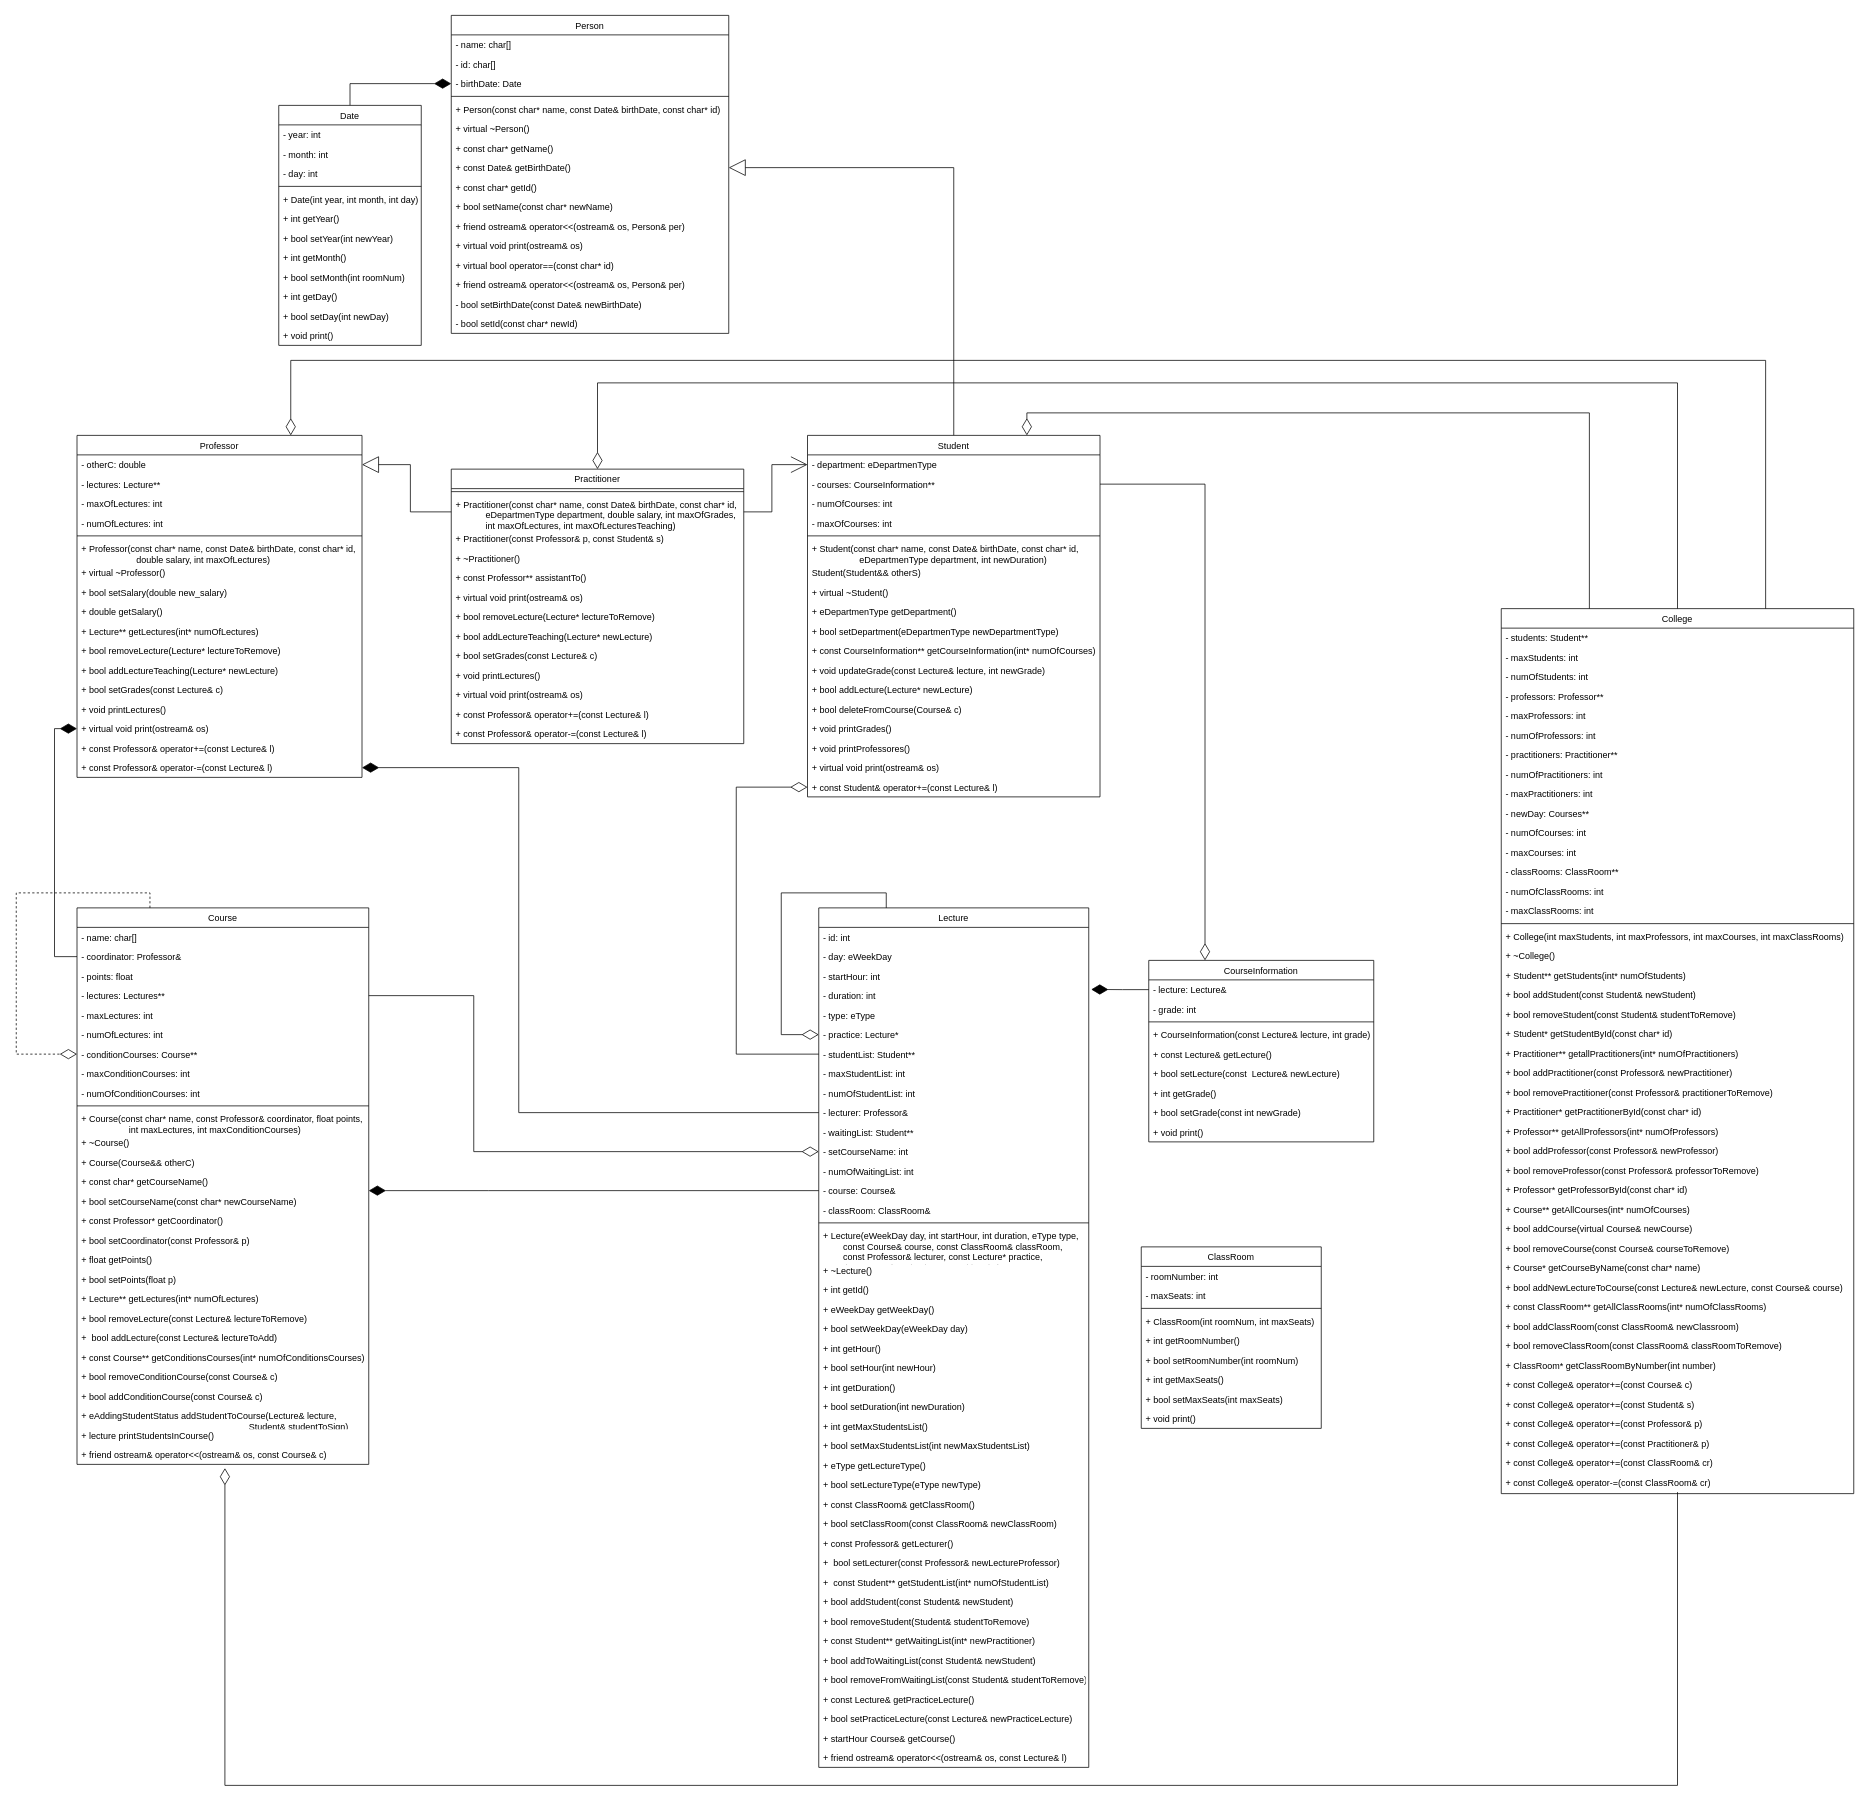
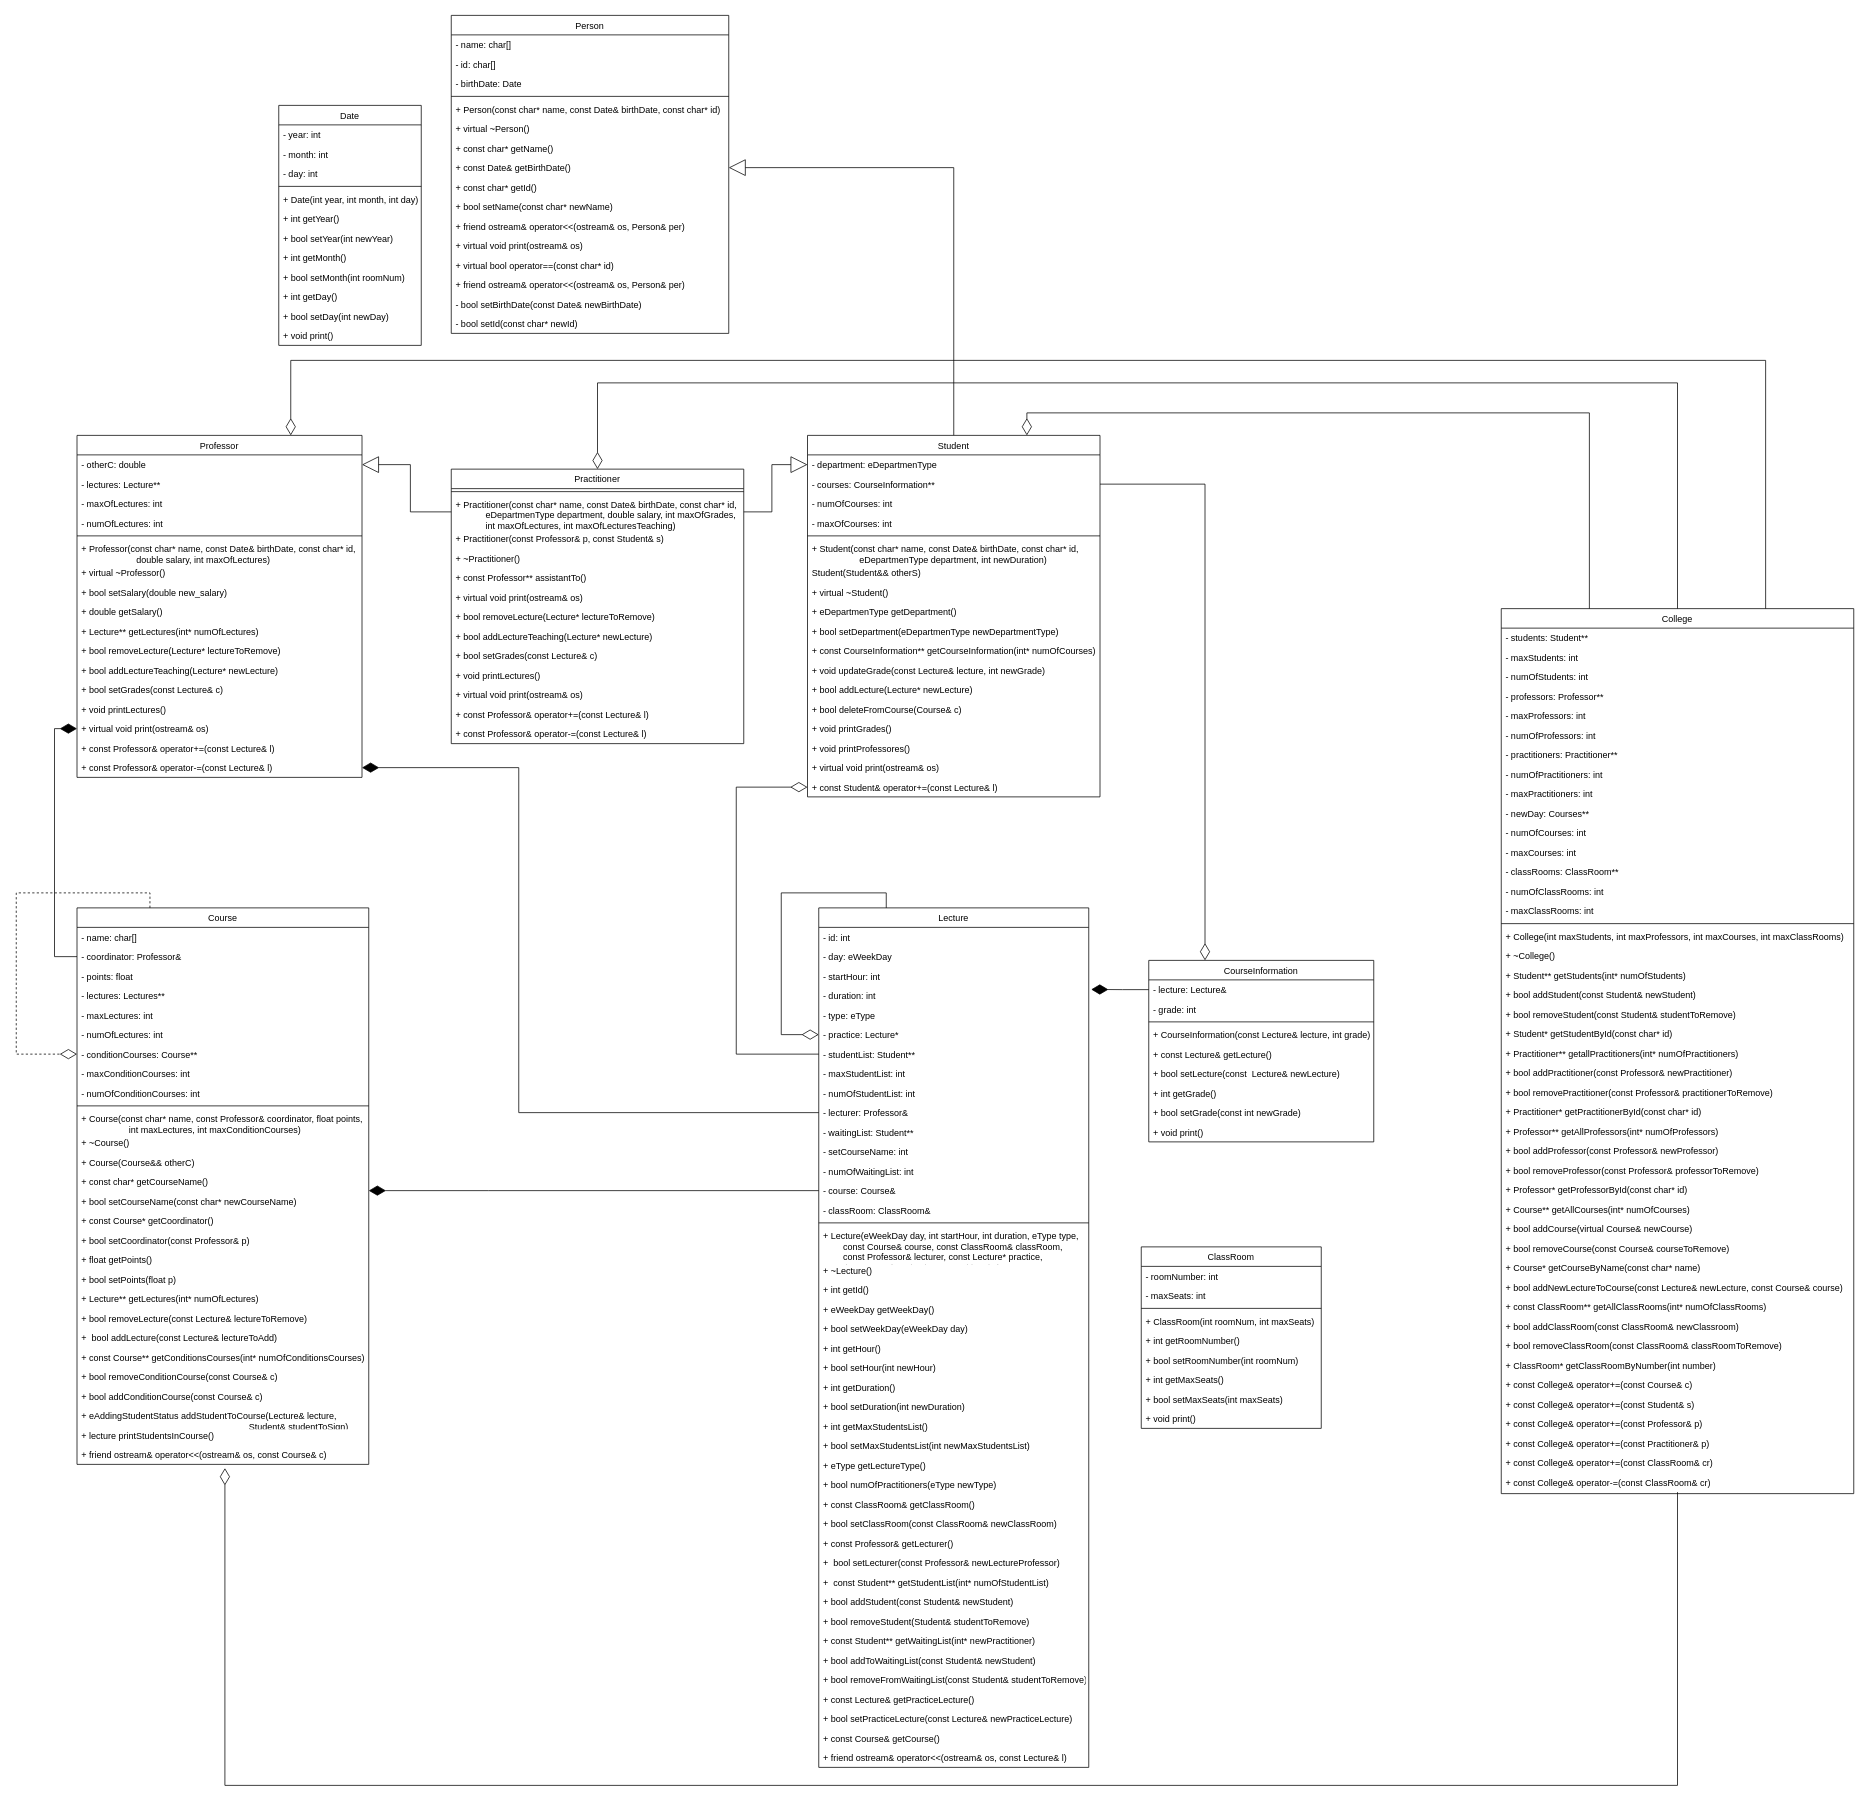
(391, 84) -> none
(796, 465) -> (789, 465)
(508, 1152) -> none
(166, 1221) -> (158, 1221)
(910, 1485) -> (918, 1485)
(899, 1739) -> (888, 1739)
